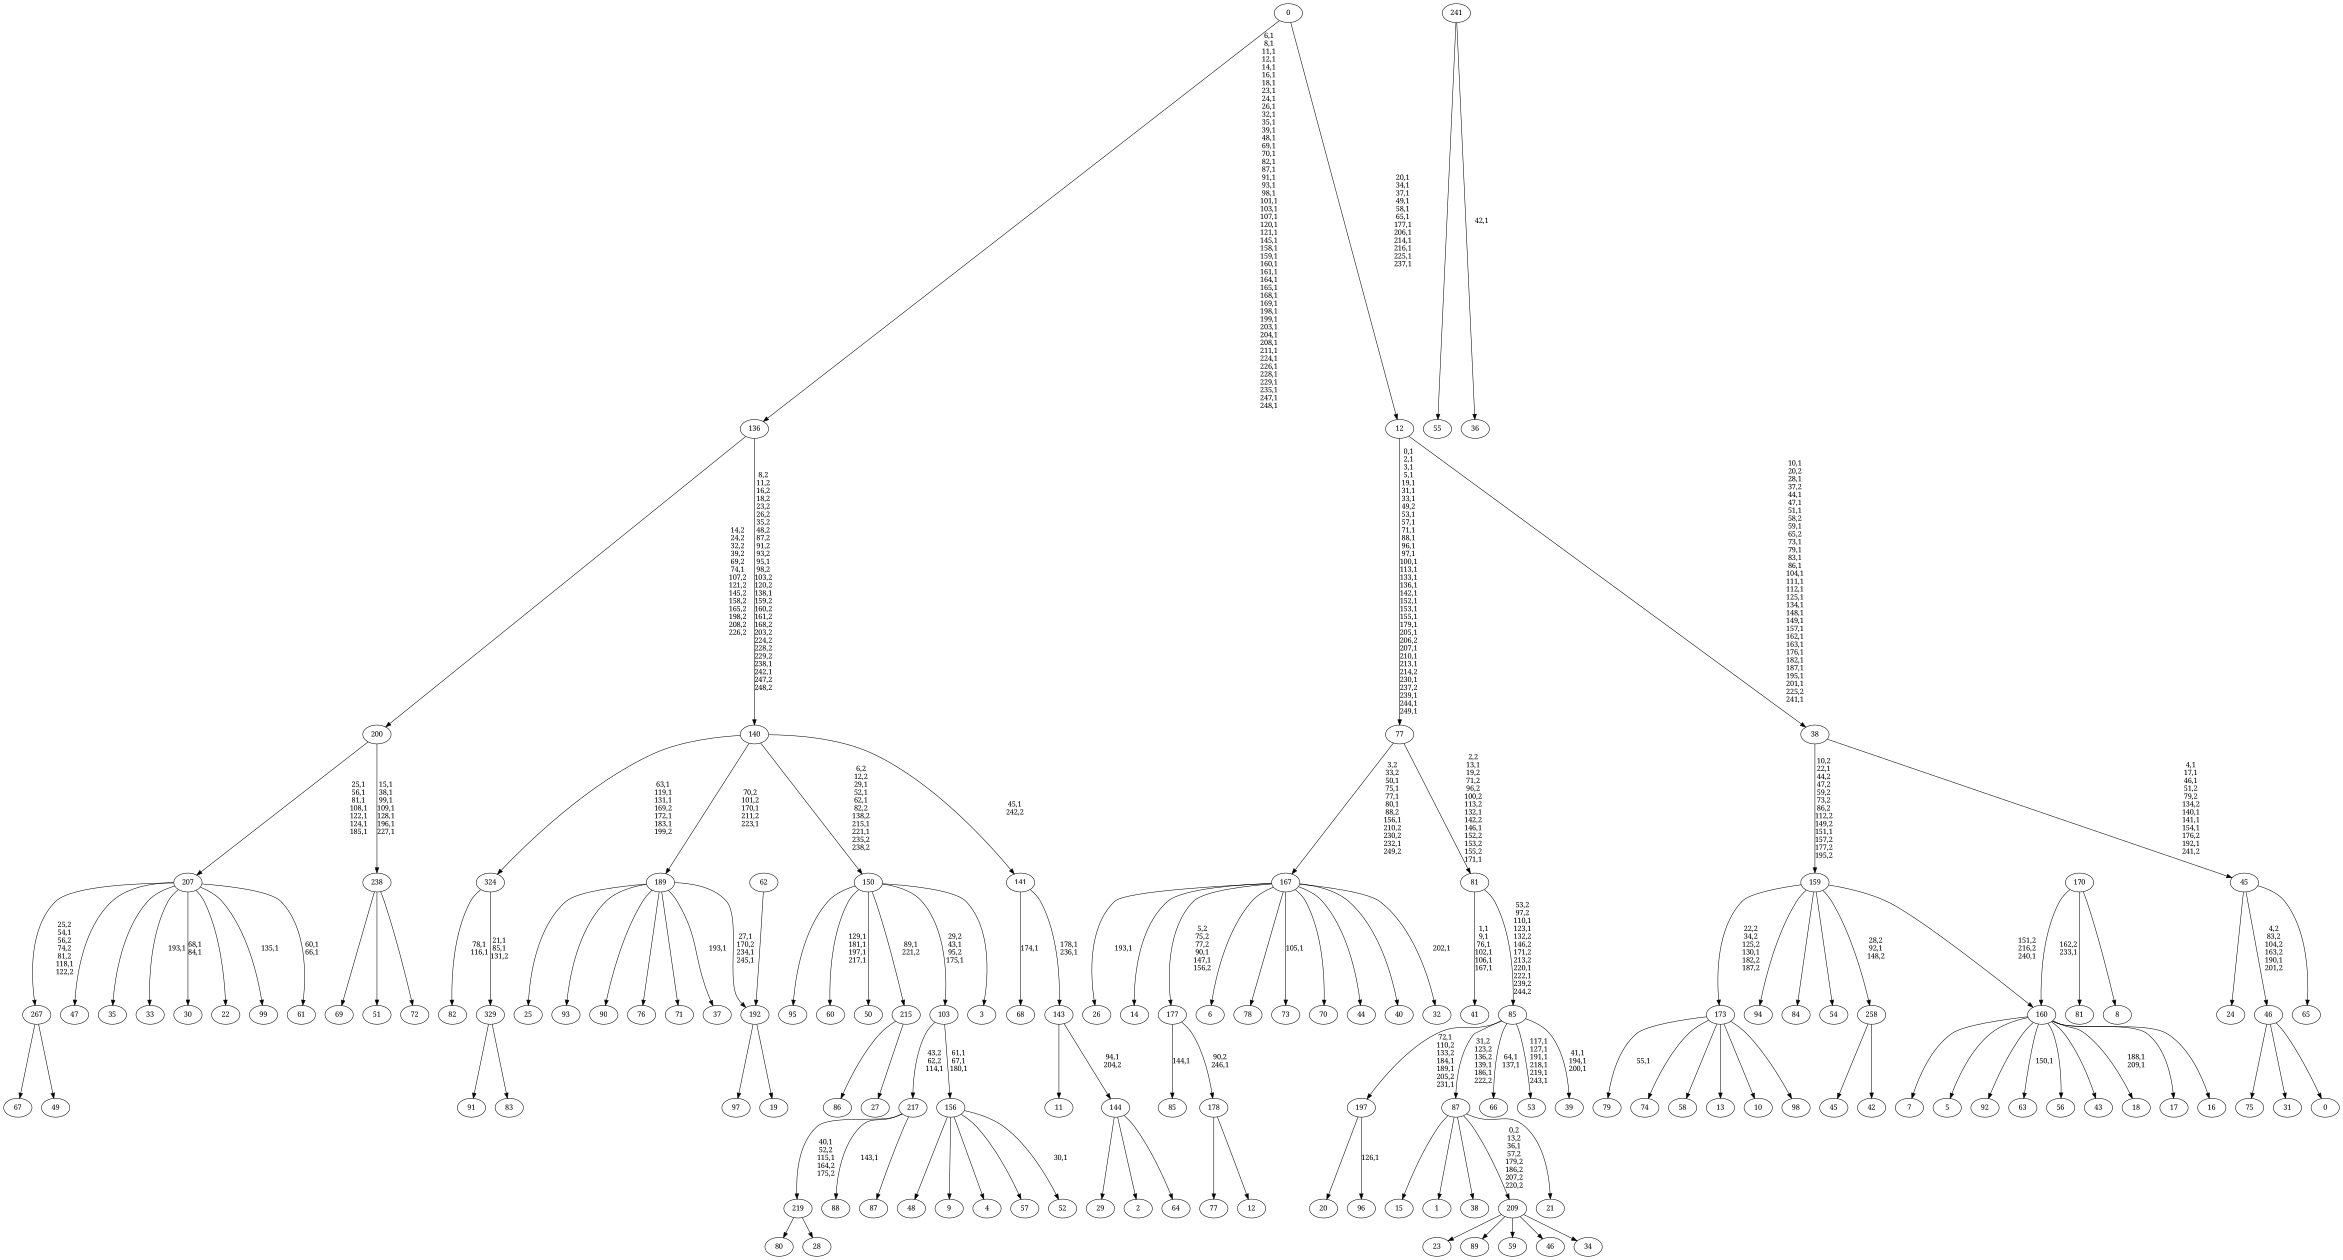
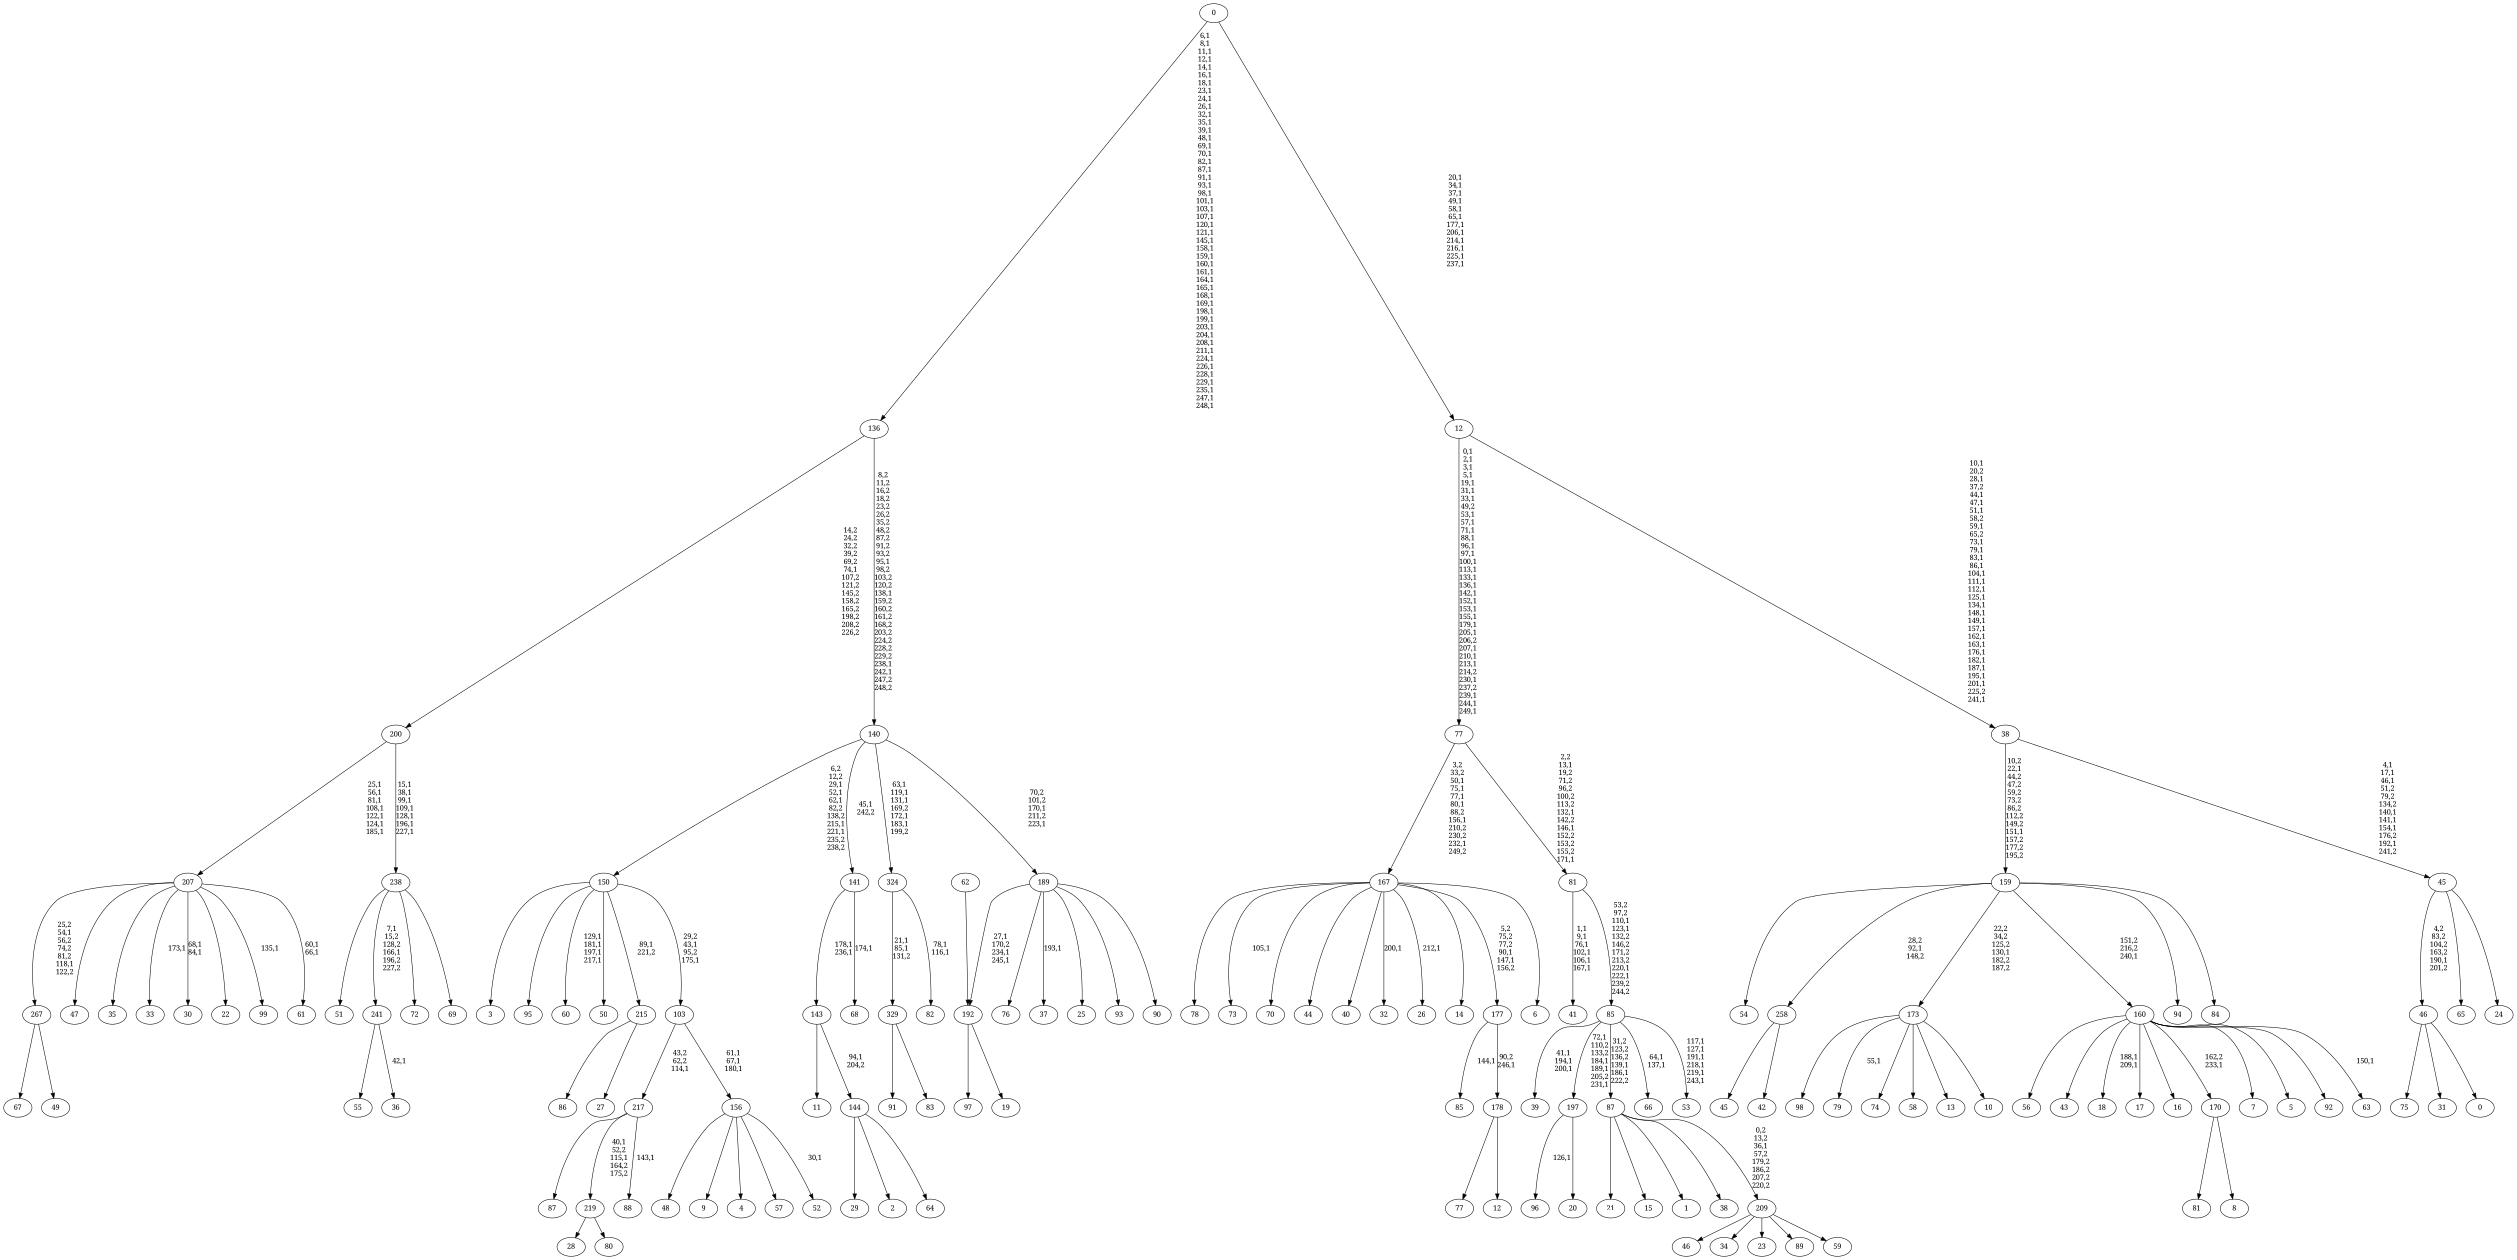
(2046, 942) -> (2183, 1054)
none -> (374, 944)
(177, 949) -> (177, 949)
(1123, 949) -> (1432, 949)
(1442, 949) -> (1393, 949)
(679, 1015) -> none
